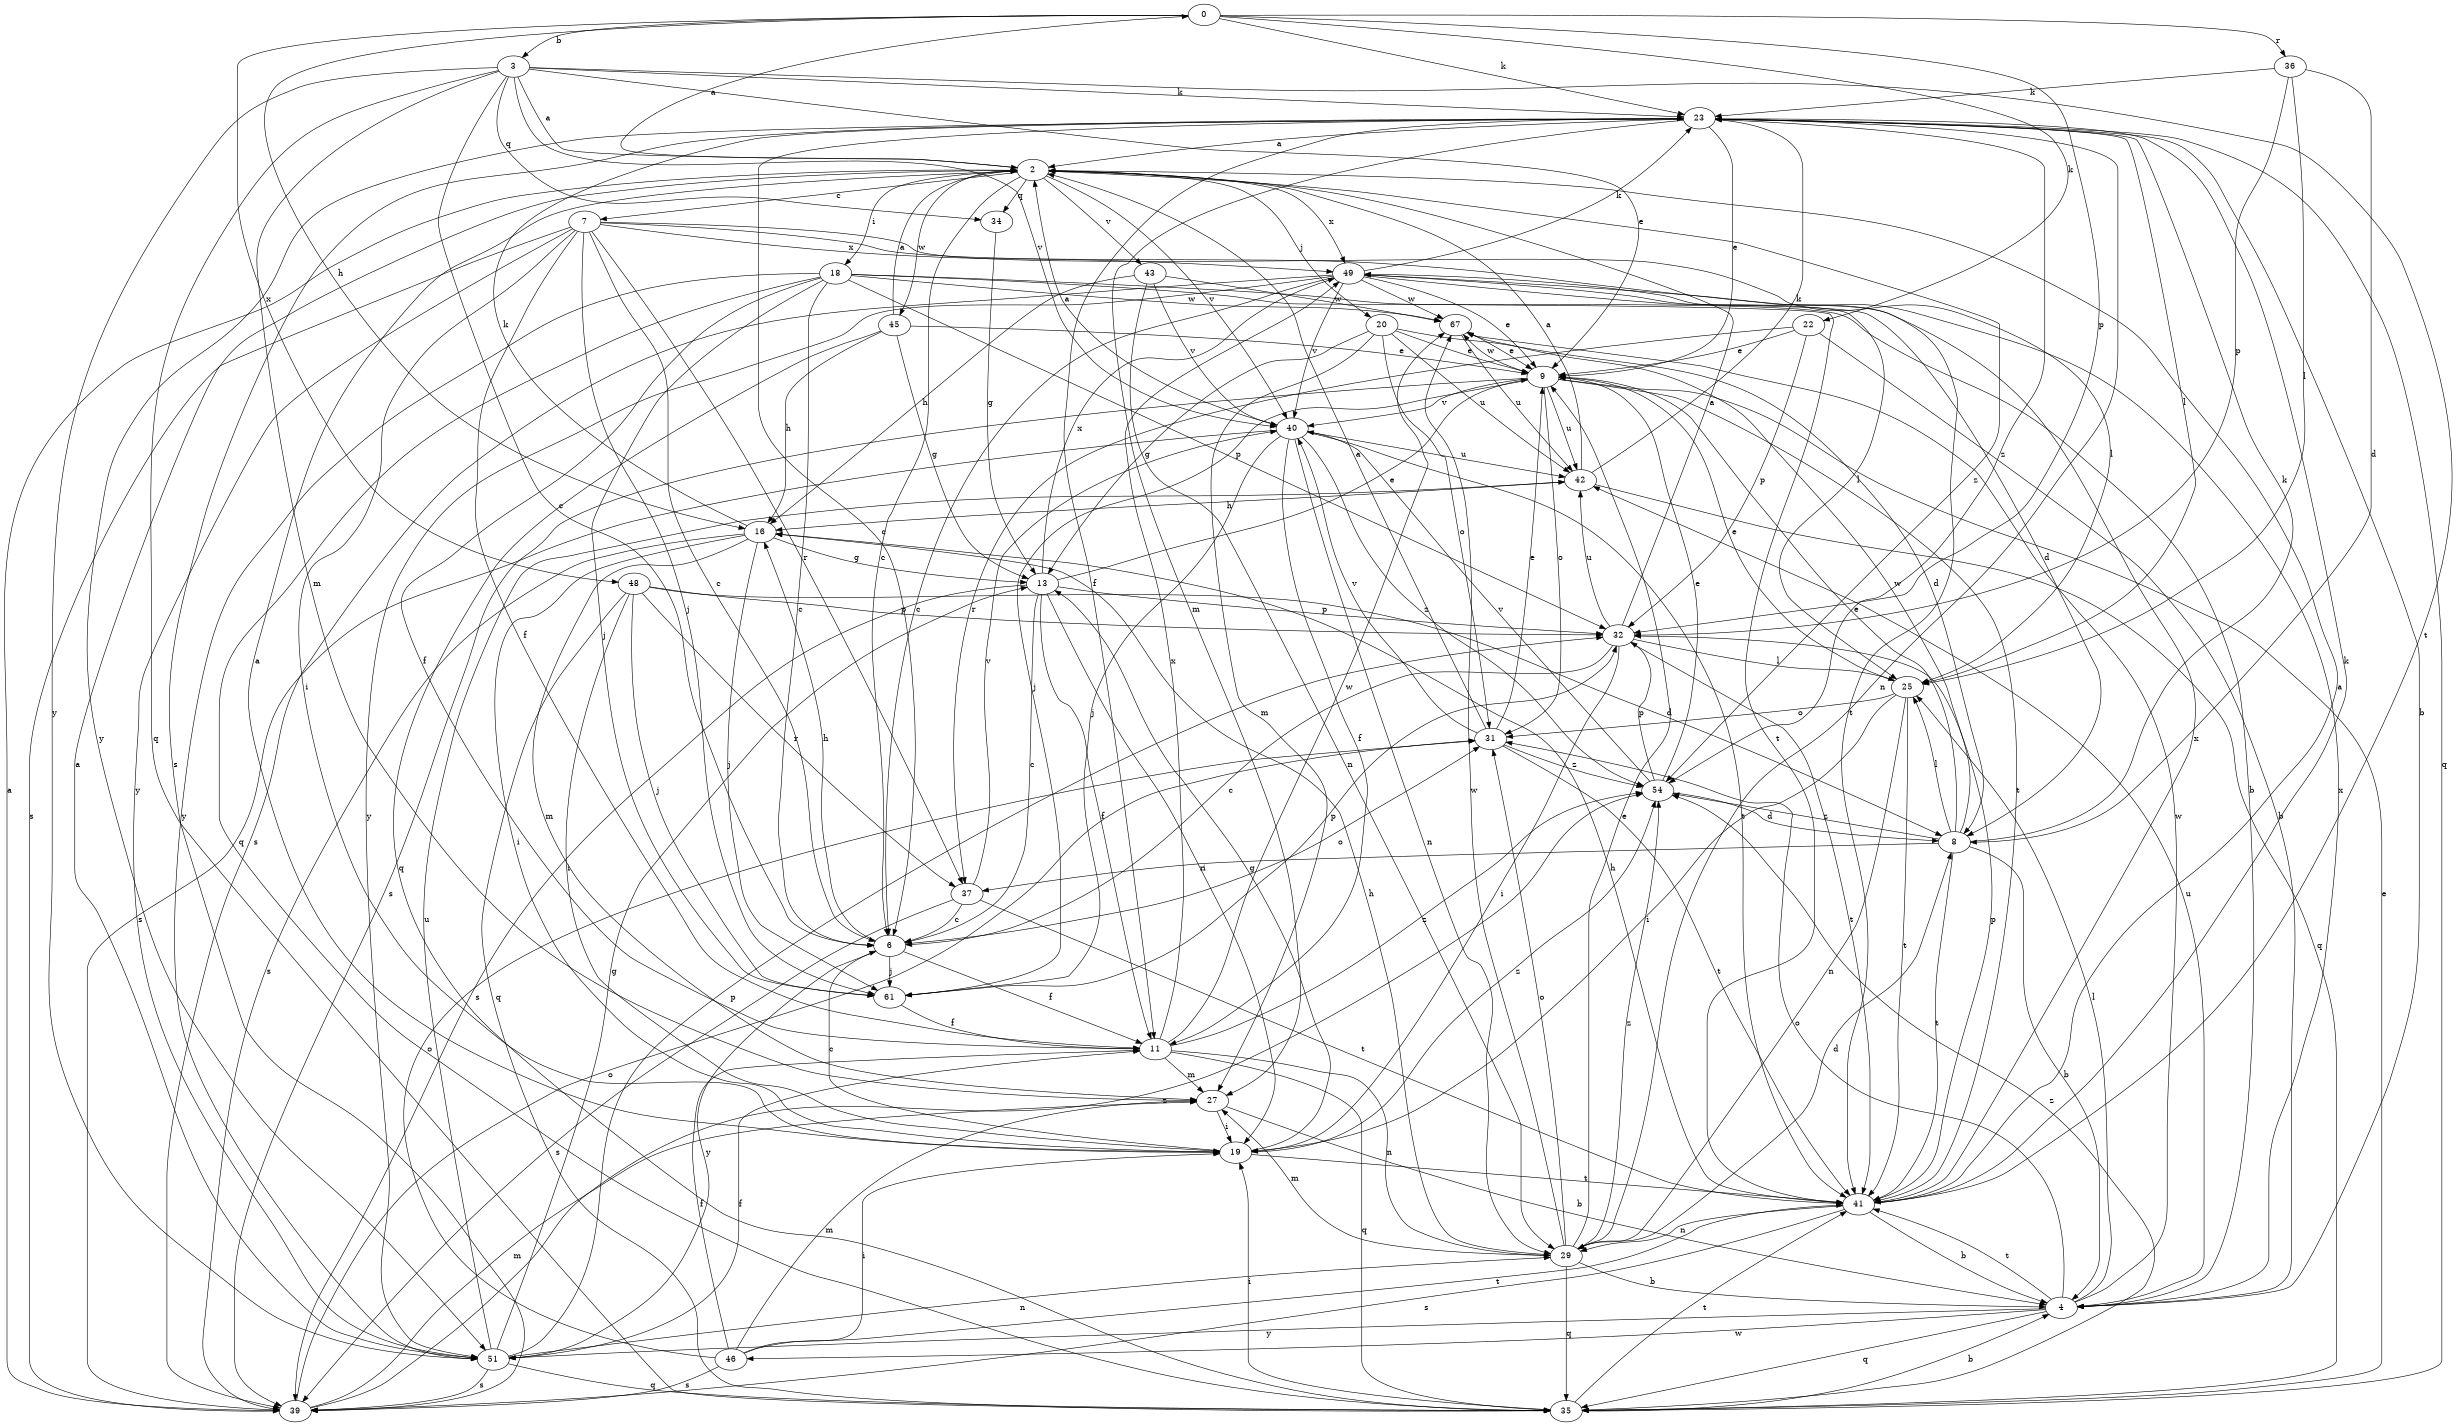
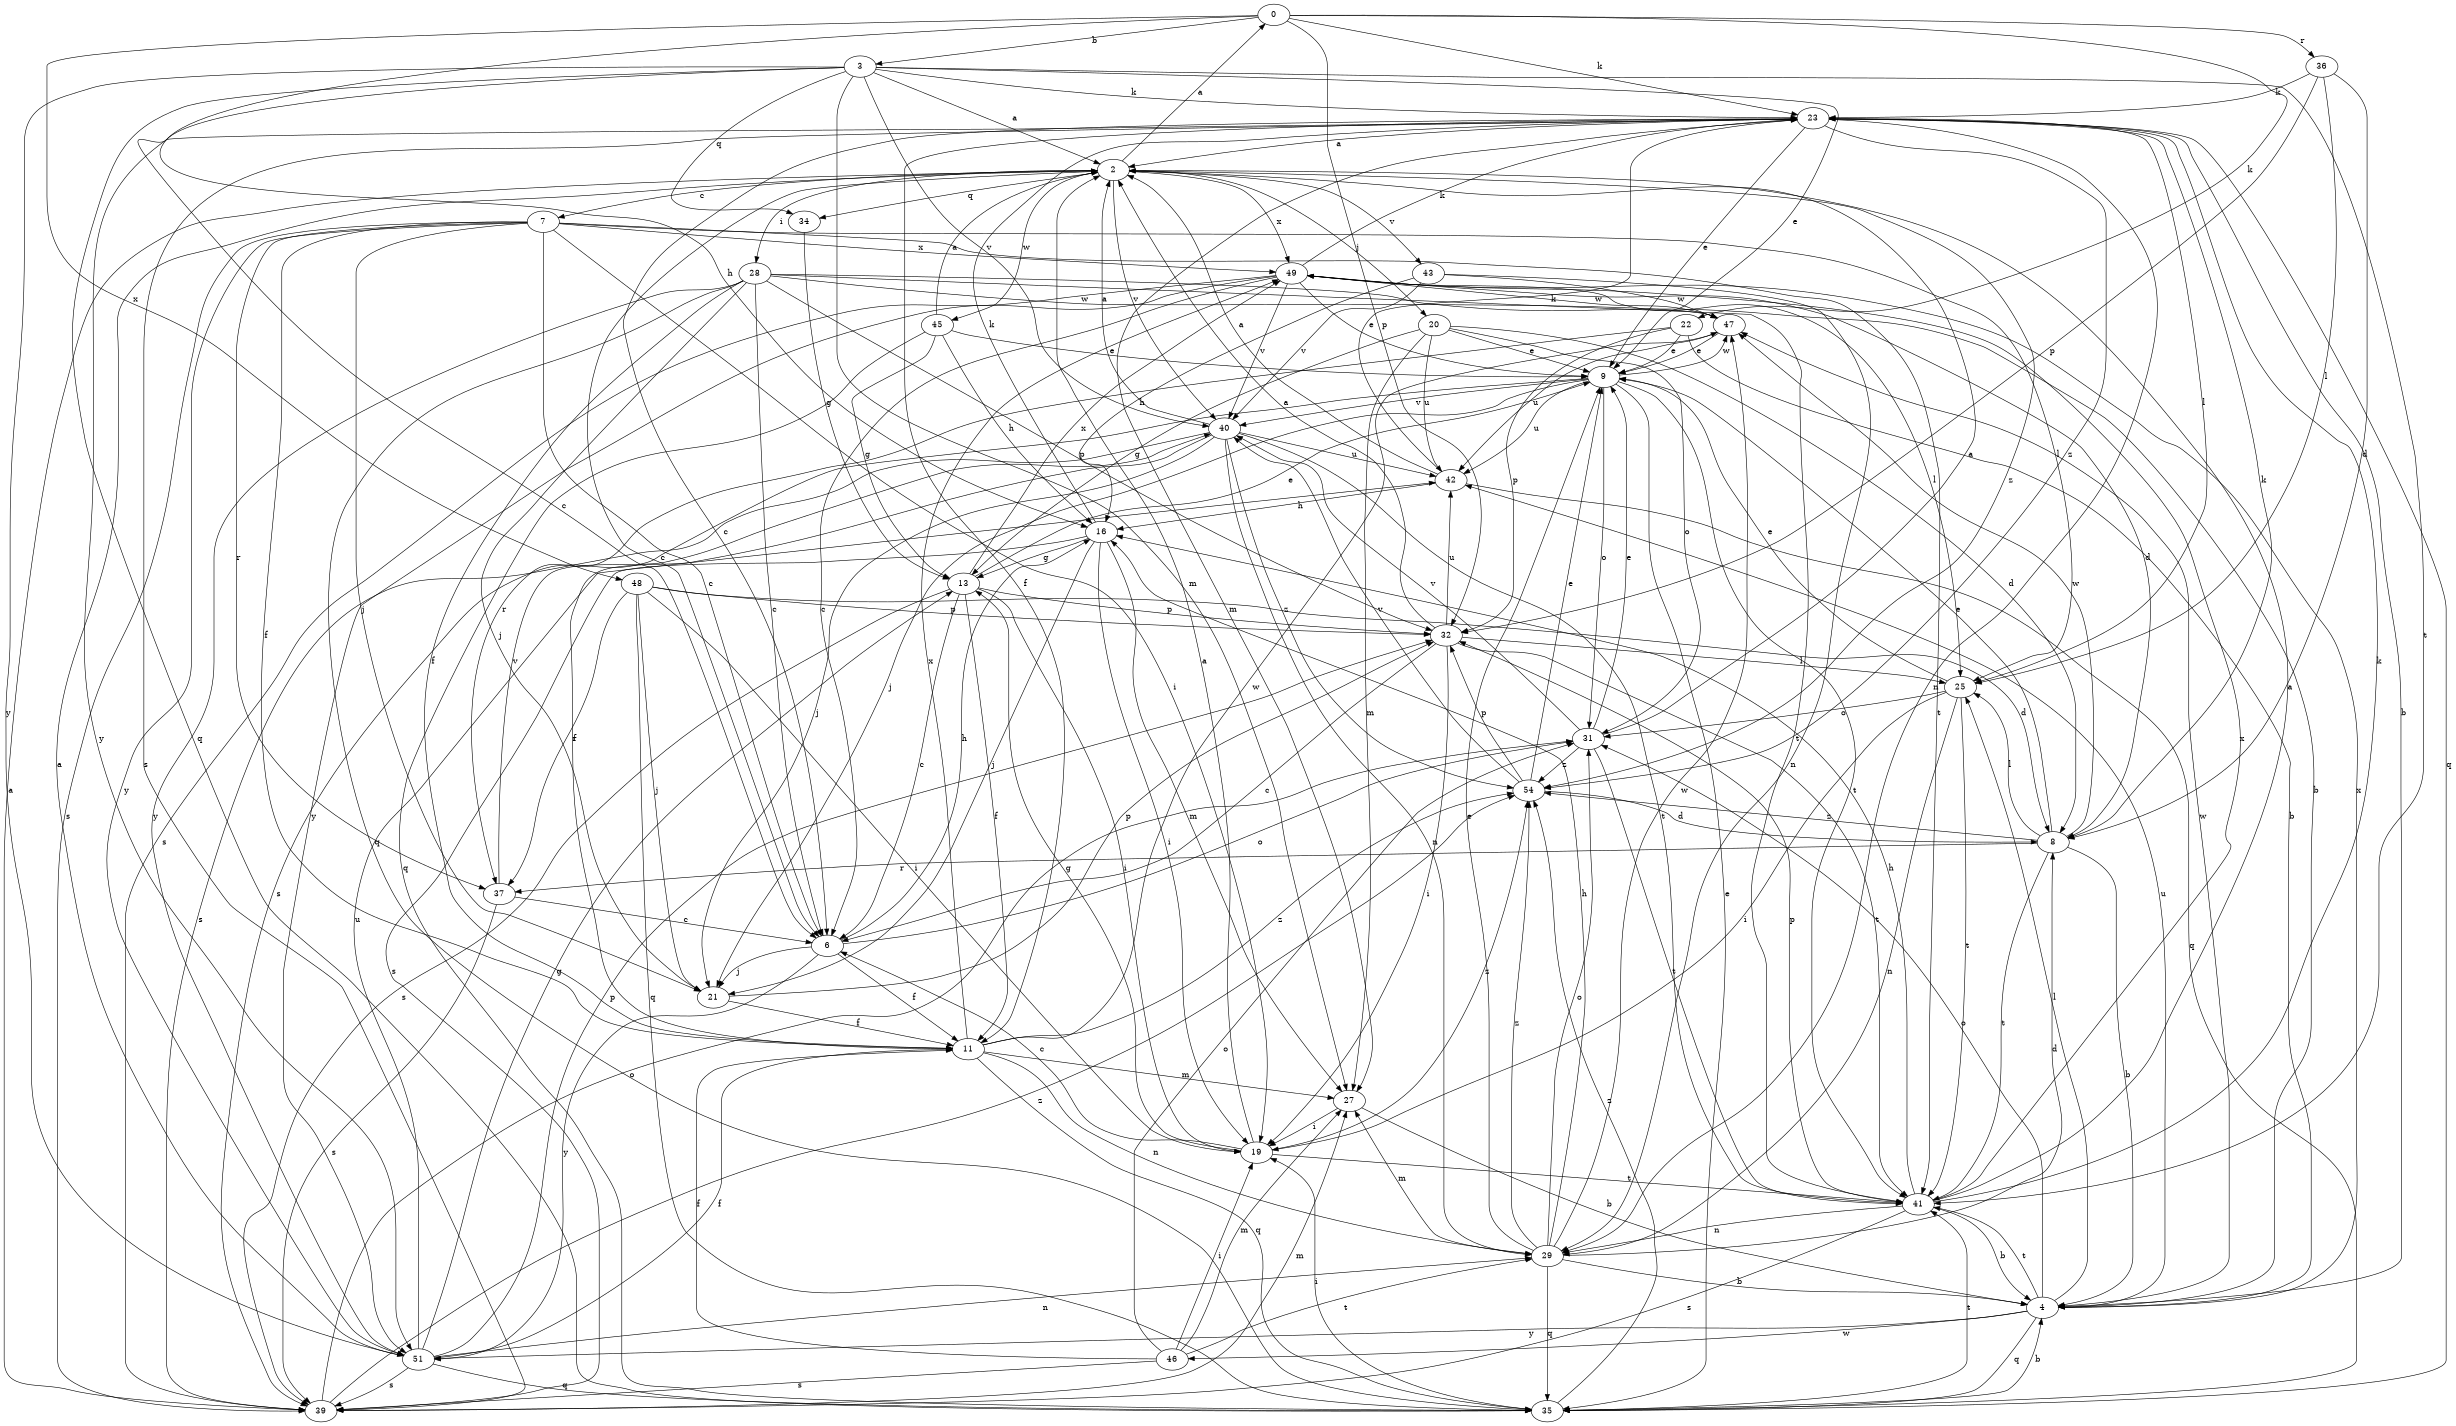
(836, 273) -> (755, 273)
(1456, 325) -> (1729, 325)
(890, 997) -> (713, 997)
(1423, 1084) -> none
(1294, 1298) -> (1353, 1295)
